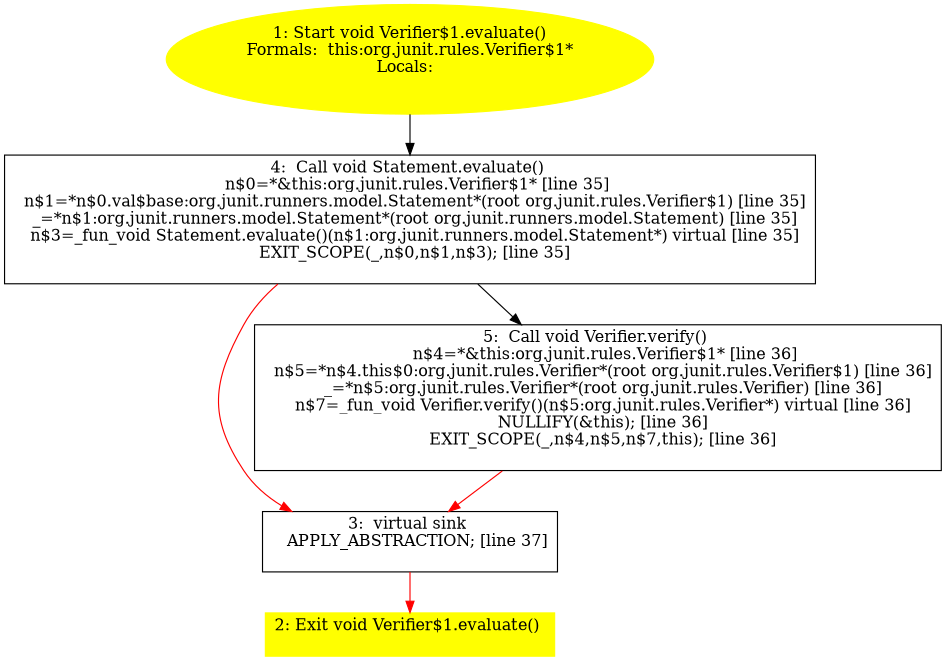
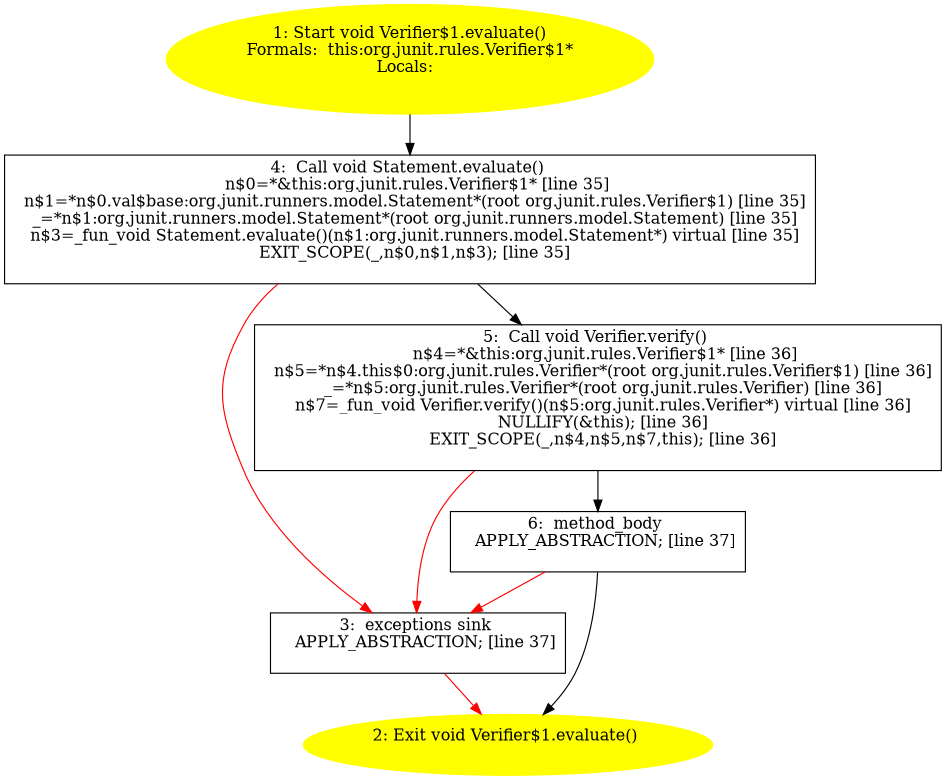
(410, 542) -> (418, 643)
none -> (598, 542)
(410, 635) -> (508, 745)
